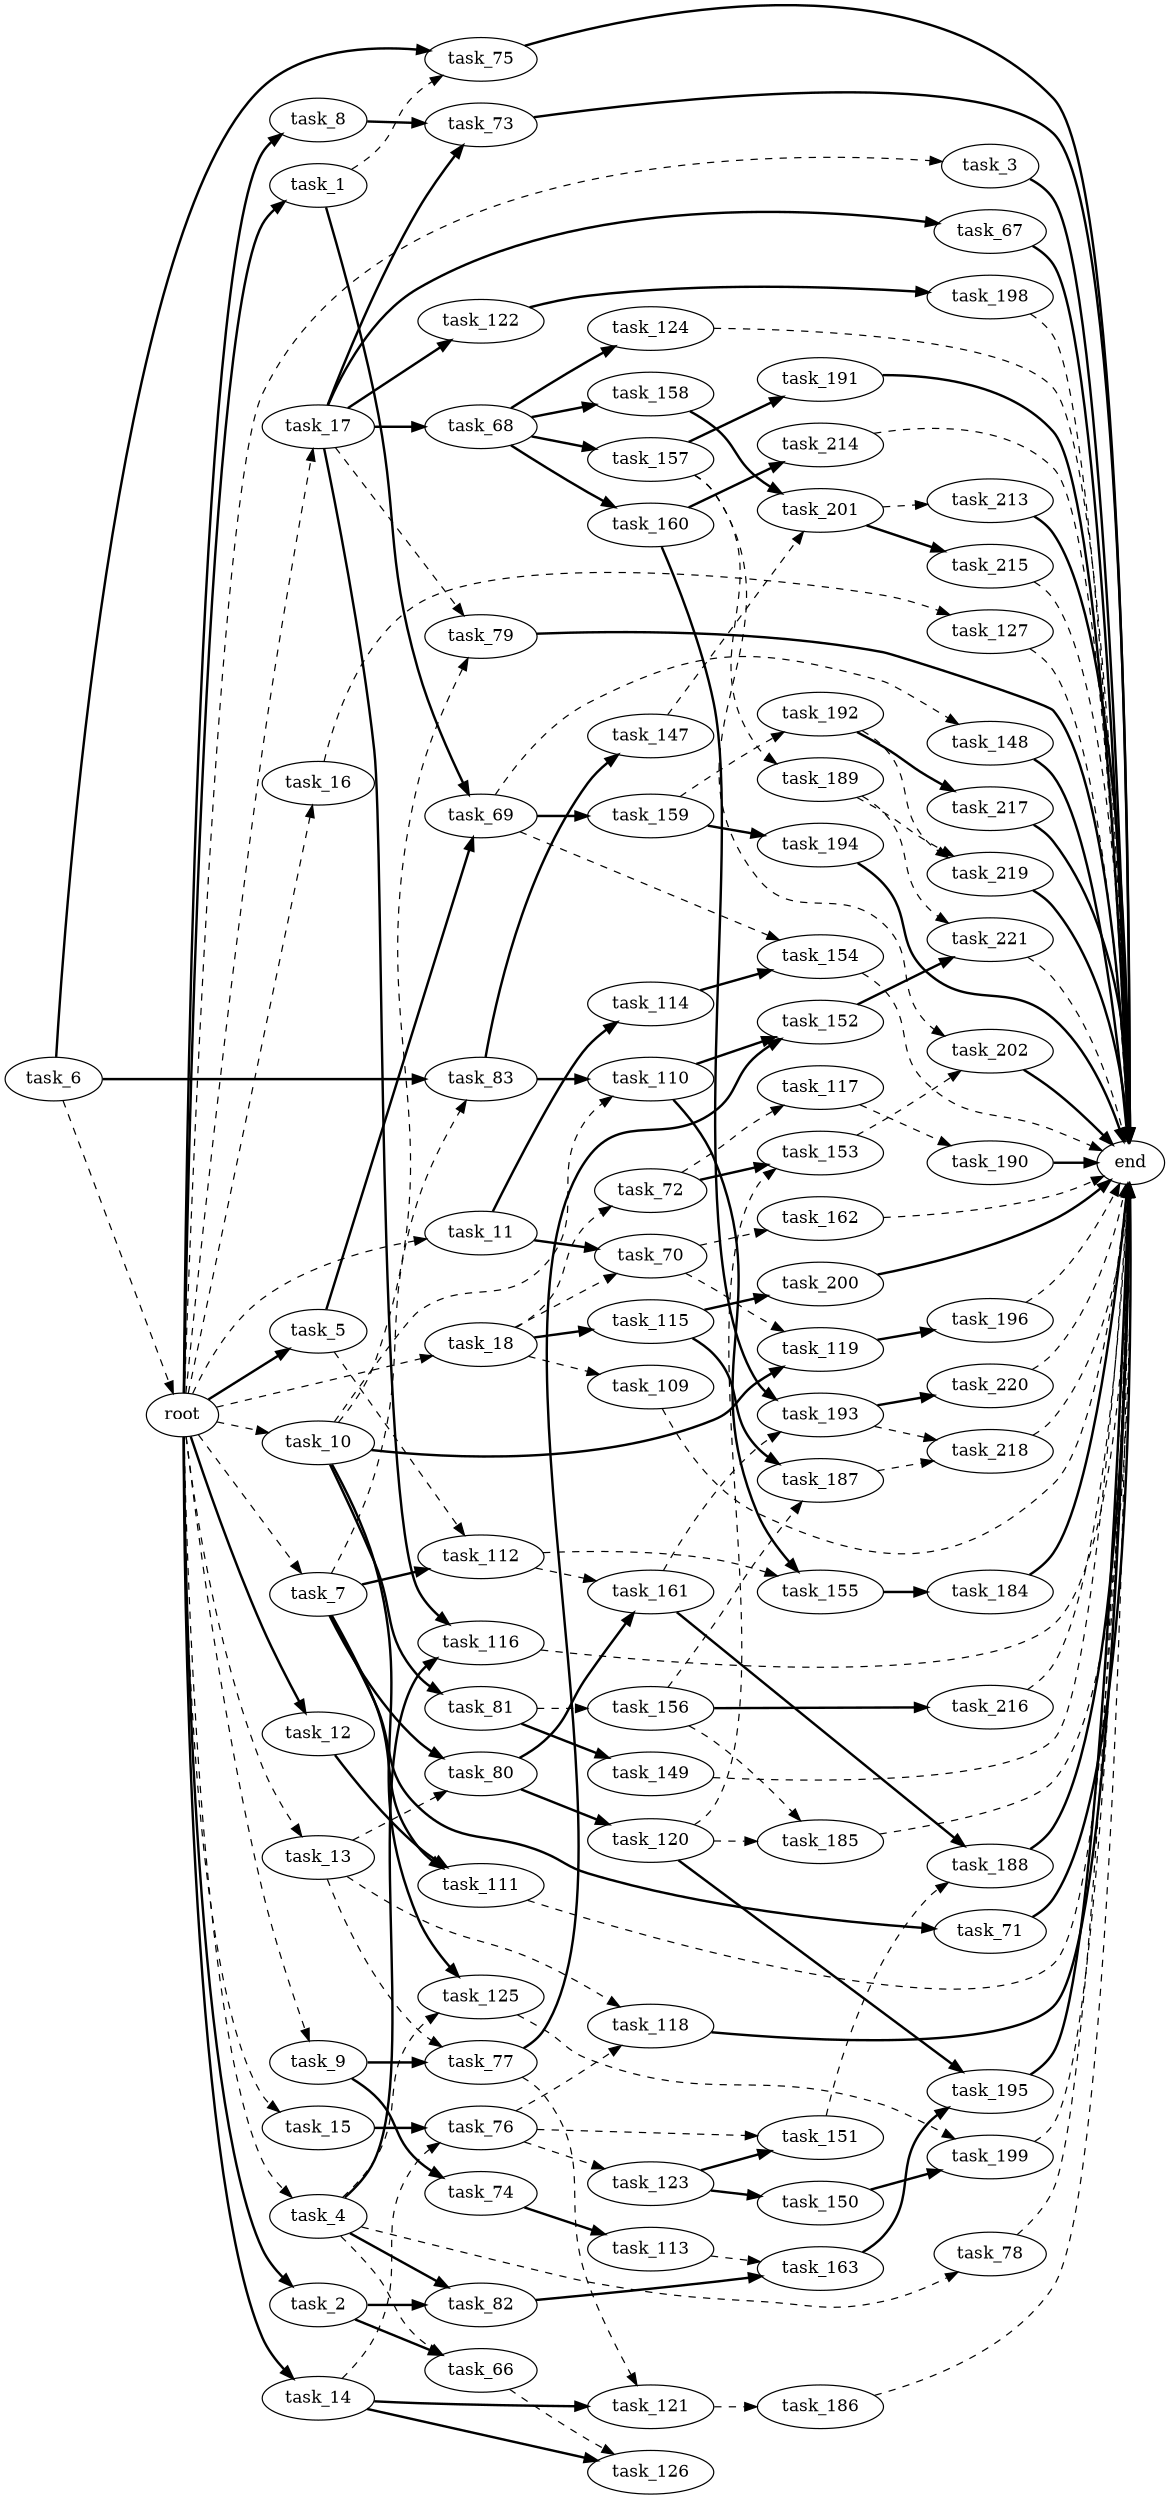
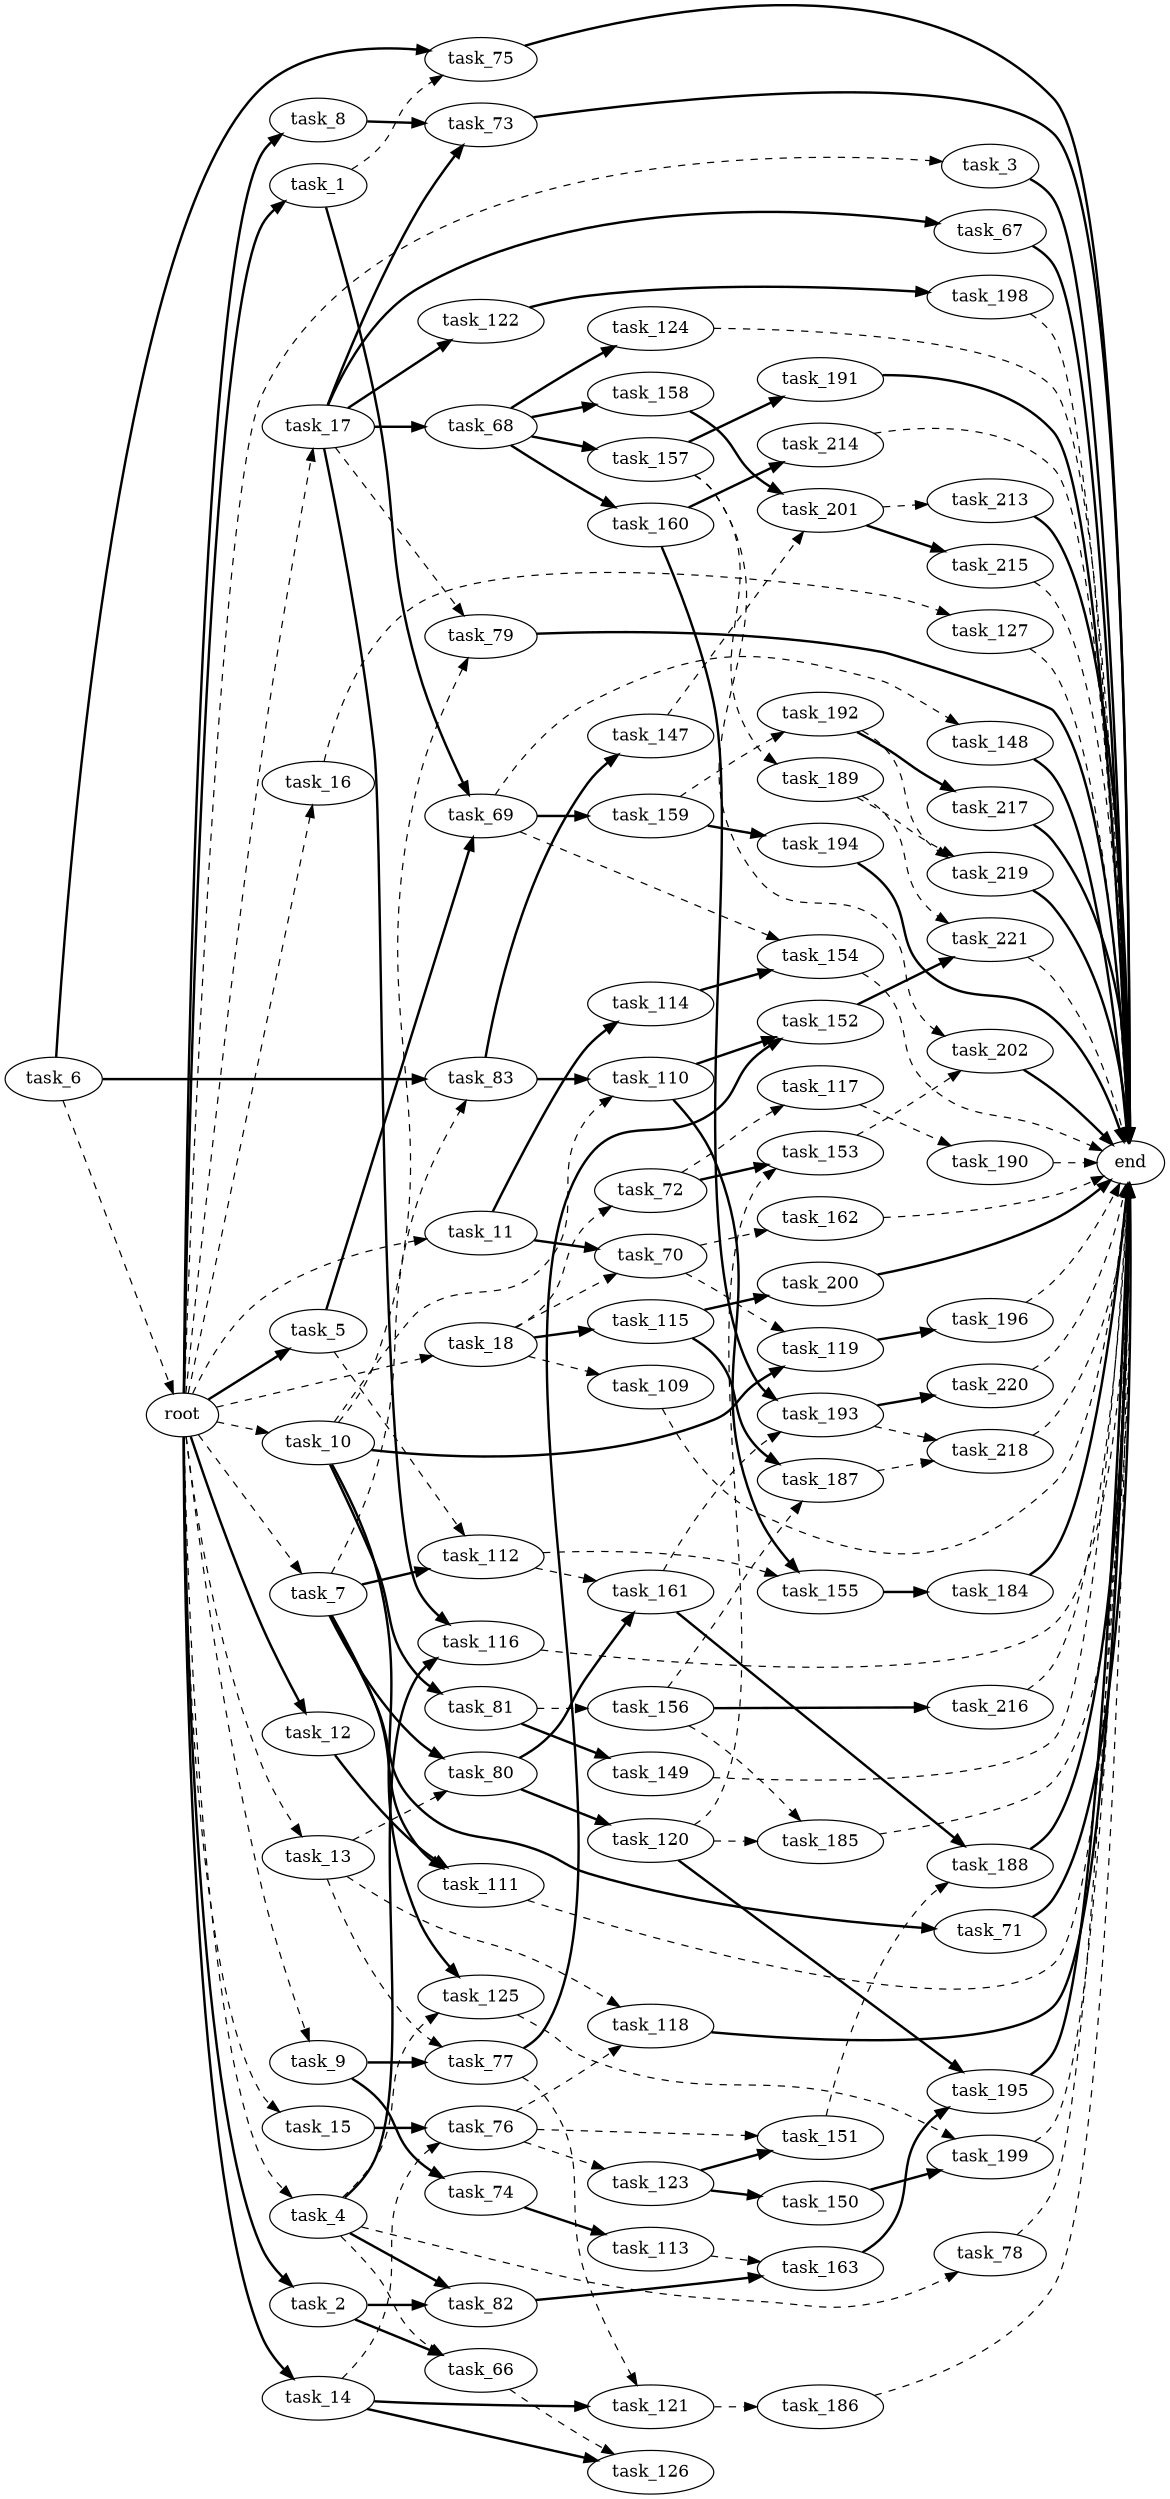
(1069, 1163) -> (1069, 1163)
